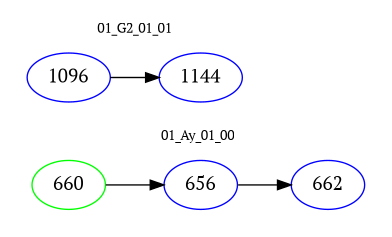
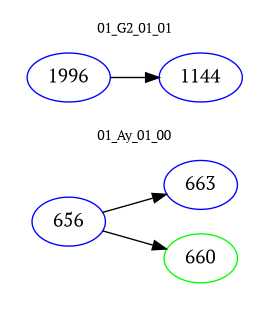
(69, 78) -> (69, 78)
(128, 185) -> (128, 238)
(328, 185) -> (201, 185)
